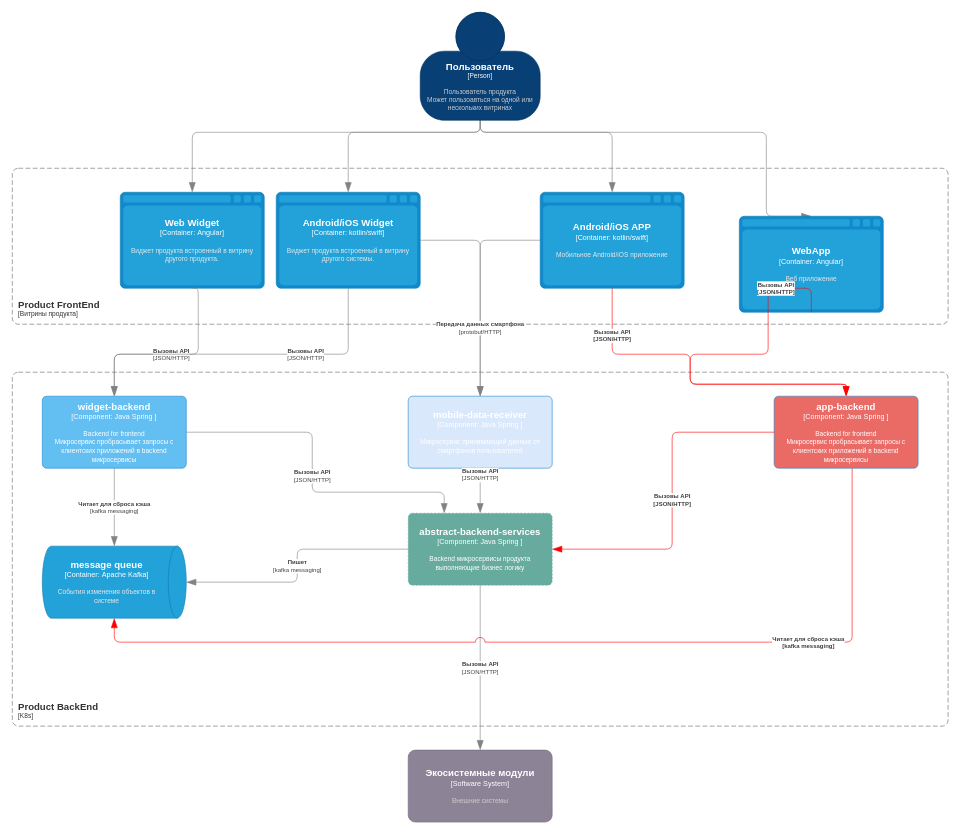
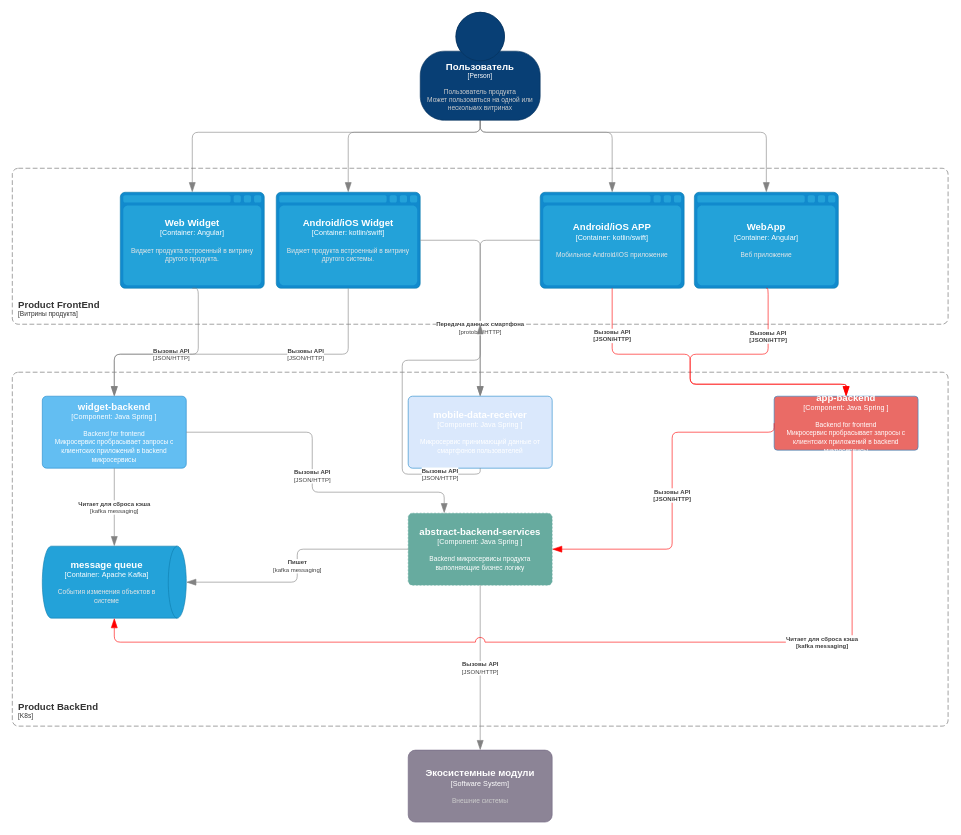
(812, 264) -> (767, 240)
(846, 432) -> (846, 423)
(480, 474) -> (454, 474)
